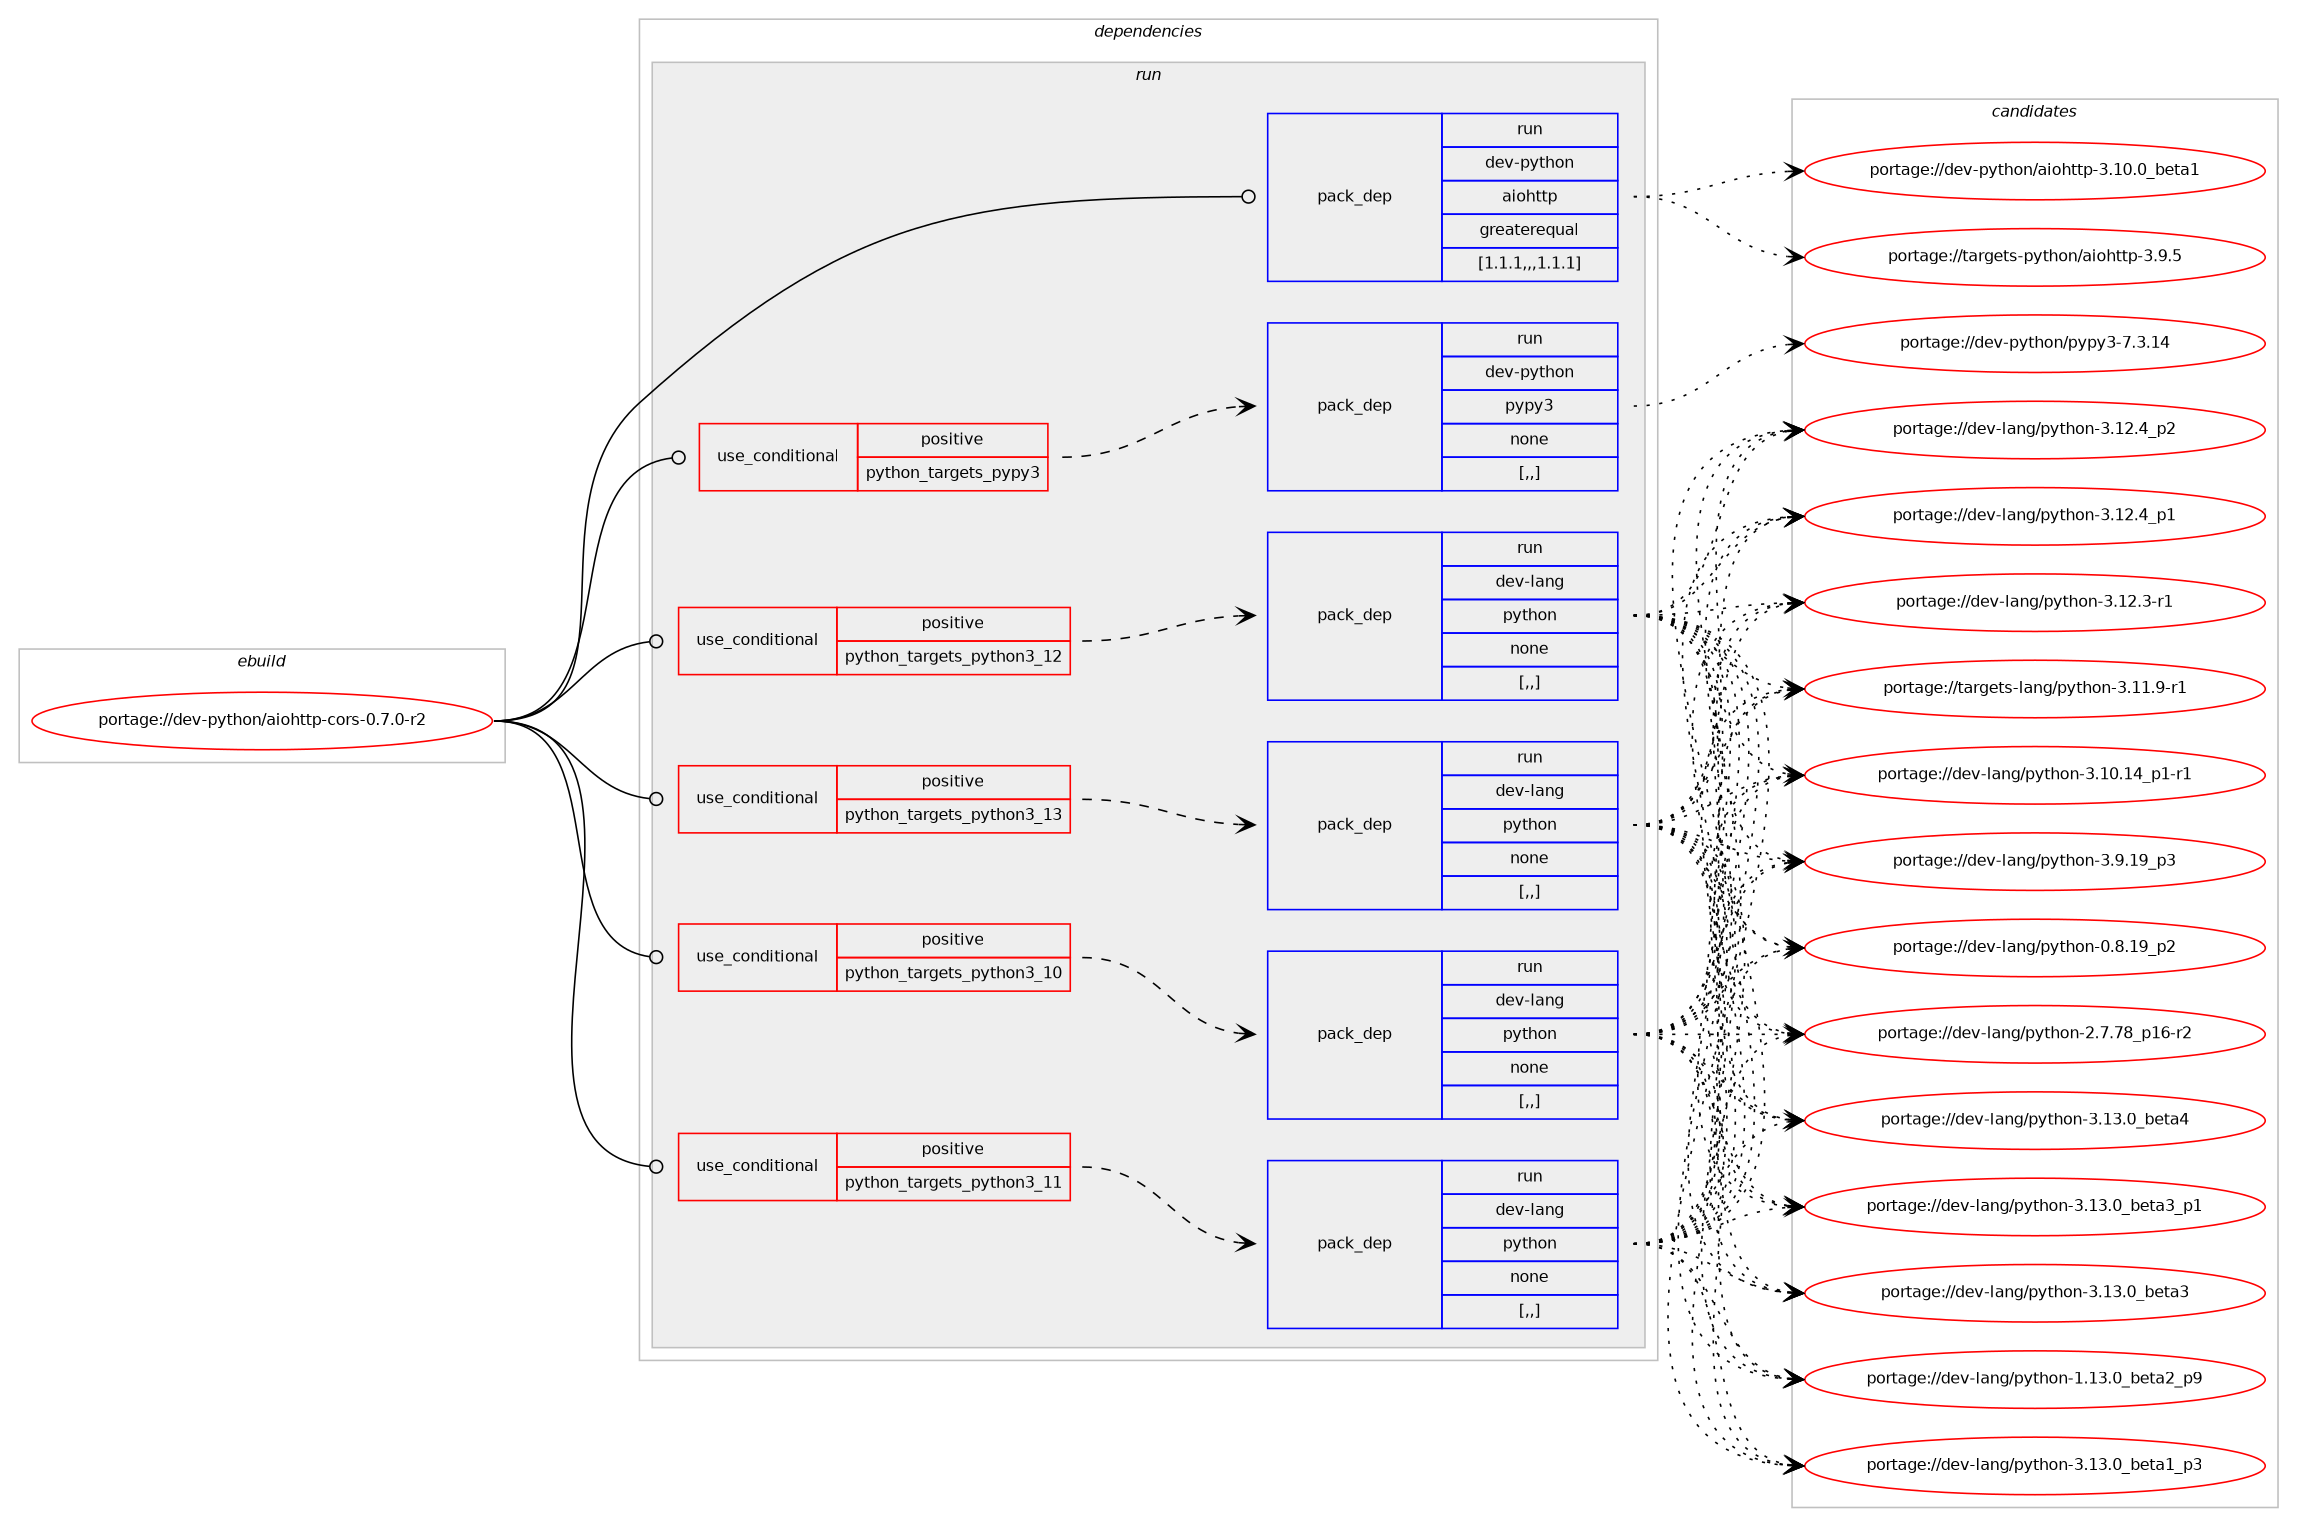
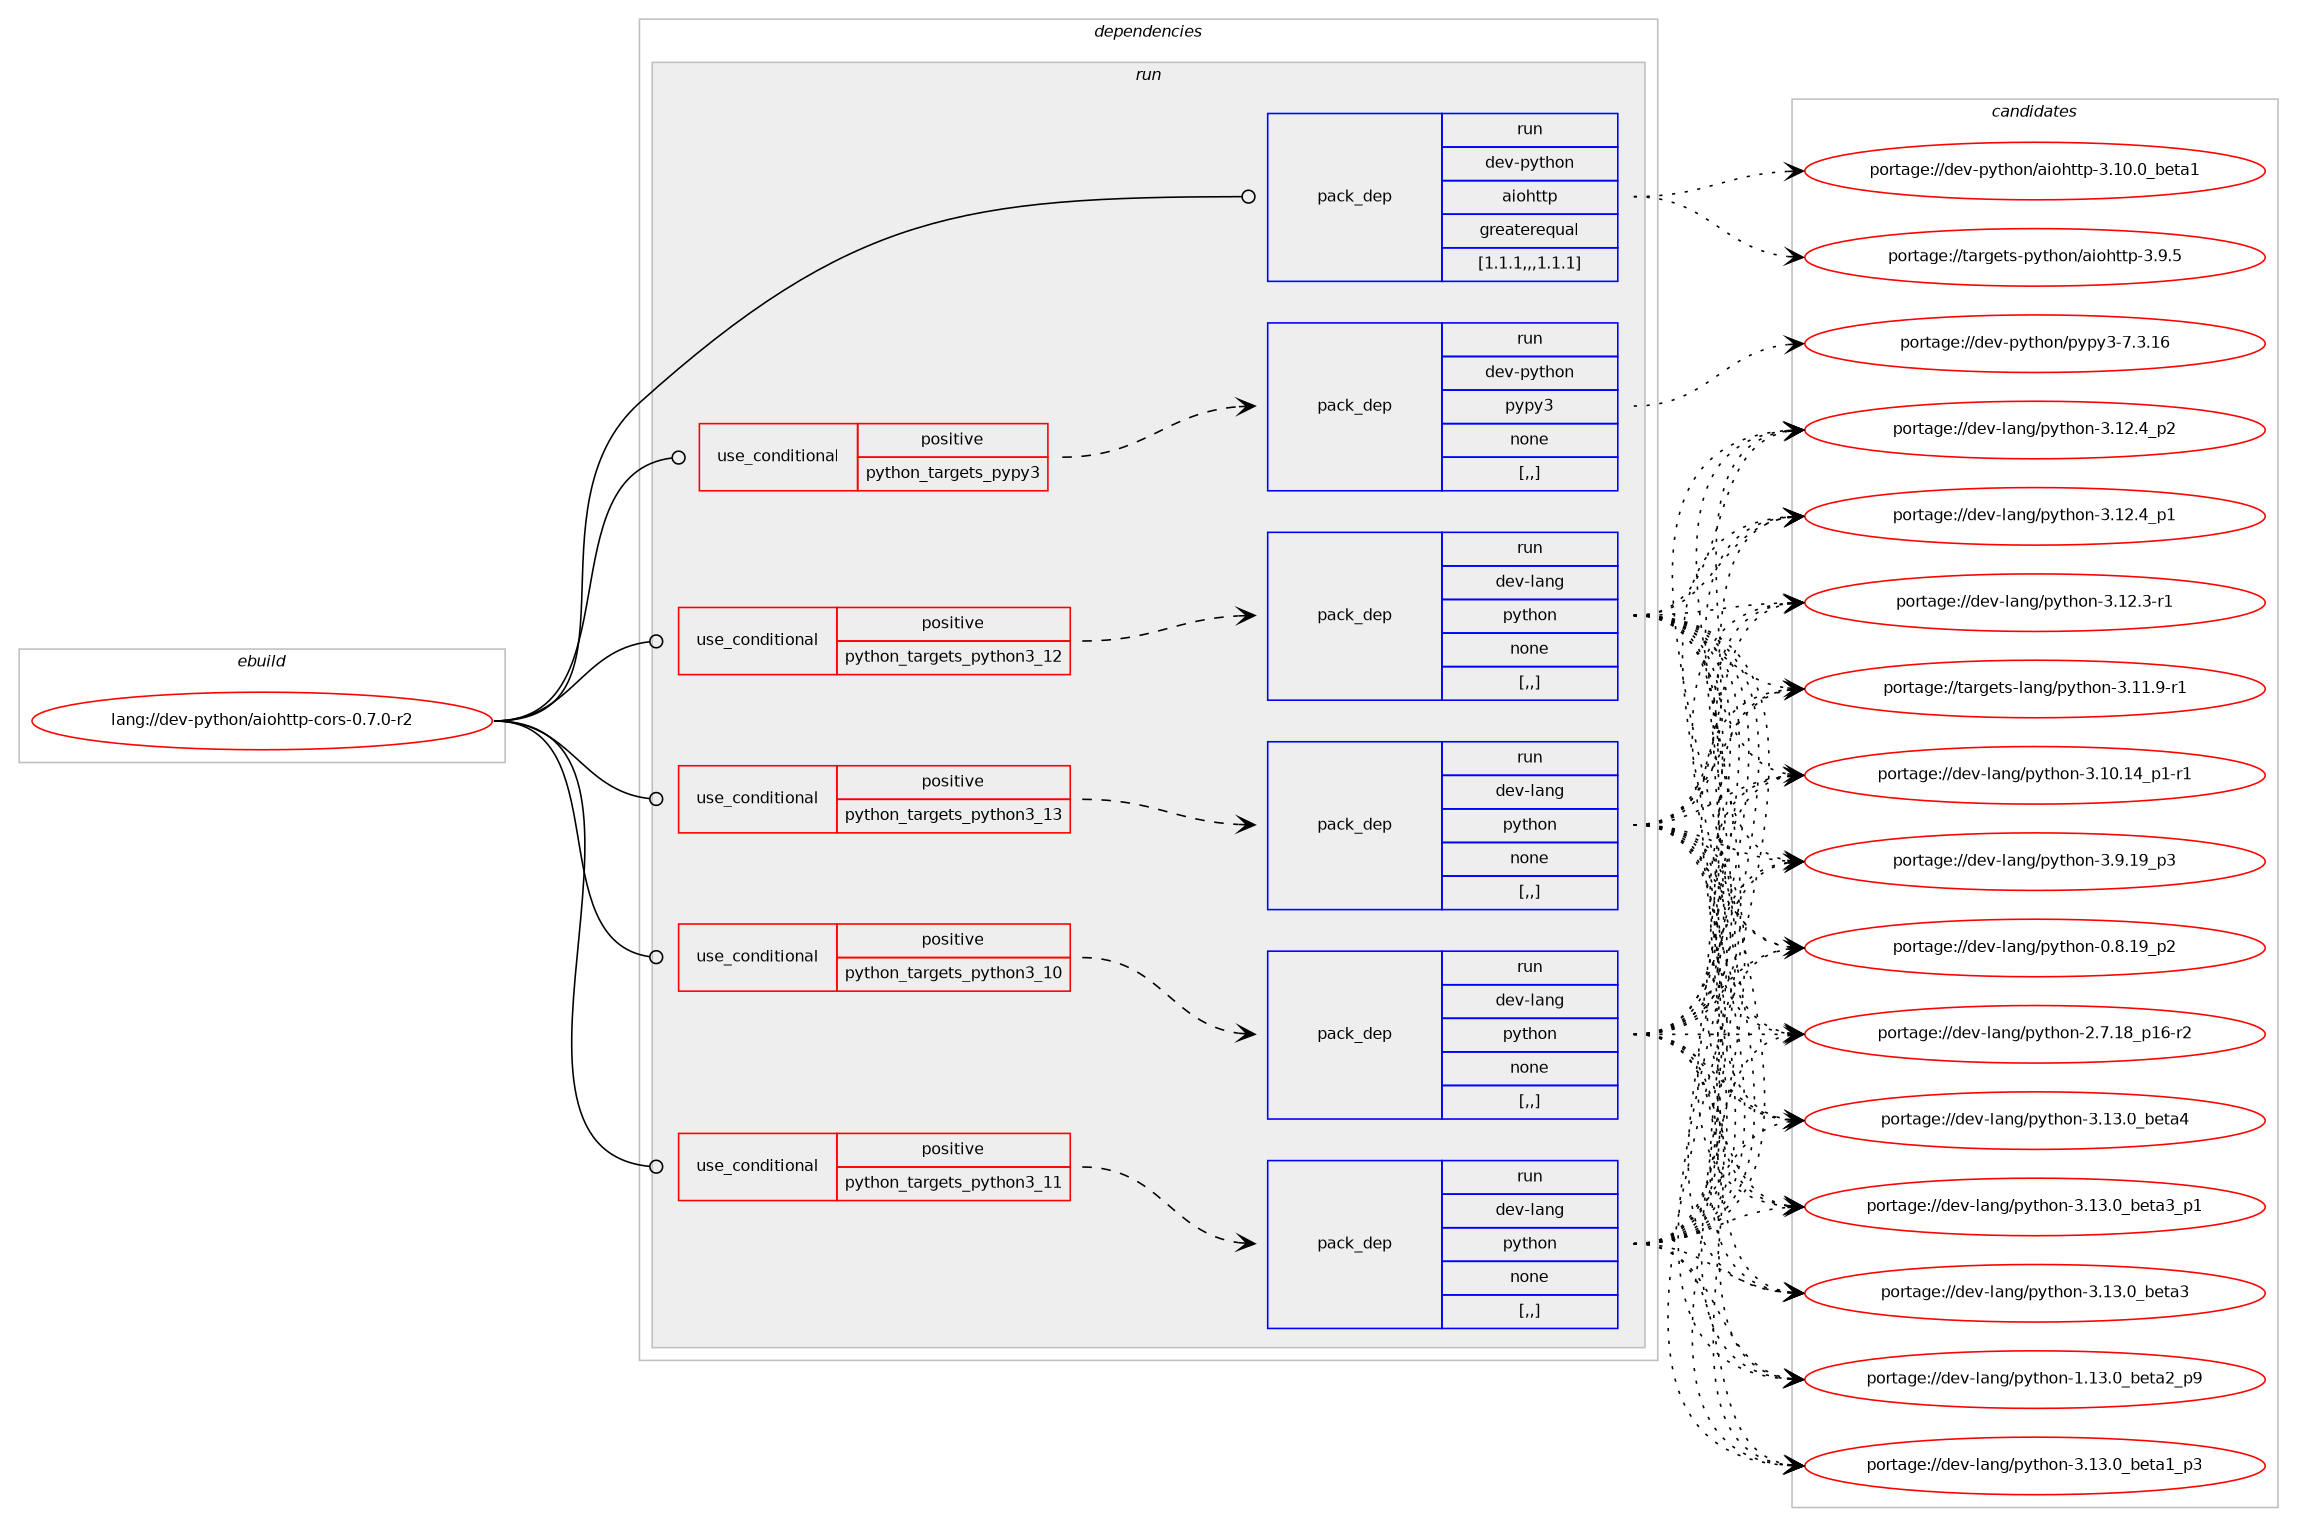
(2035, 344) -> (2035, 344)
(262, 721) -> (262, 721)
(2035, 1034) -> (2035, 1034)
